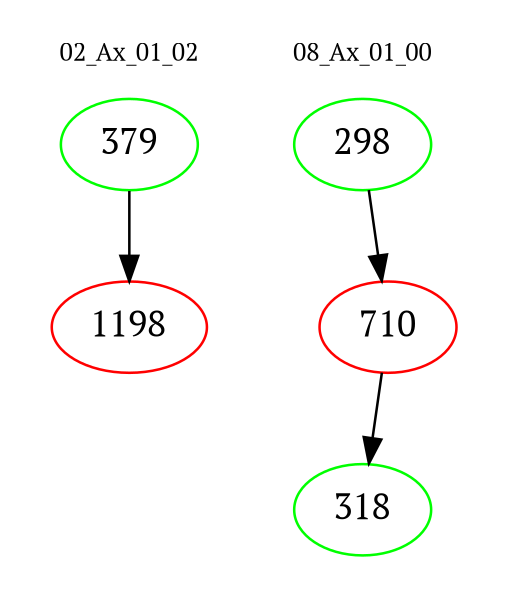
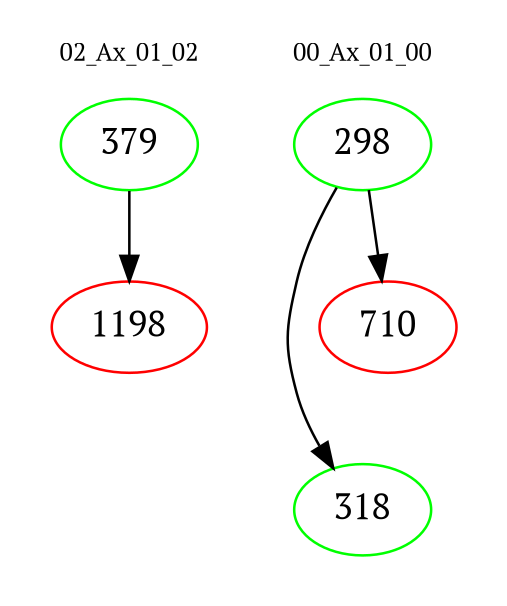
(363, 55) -> (363, 55)
(377, 405) -> (290, 315)
